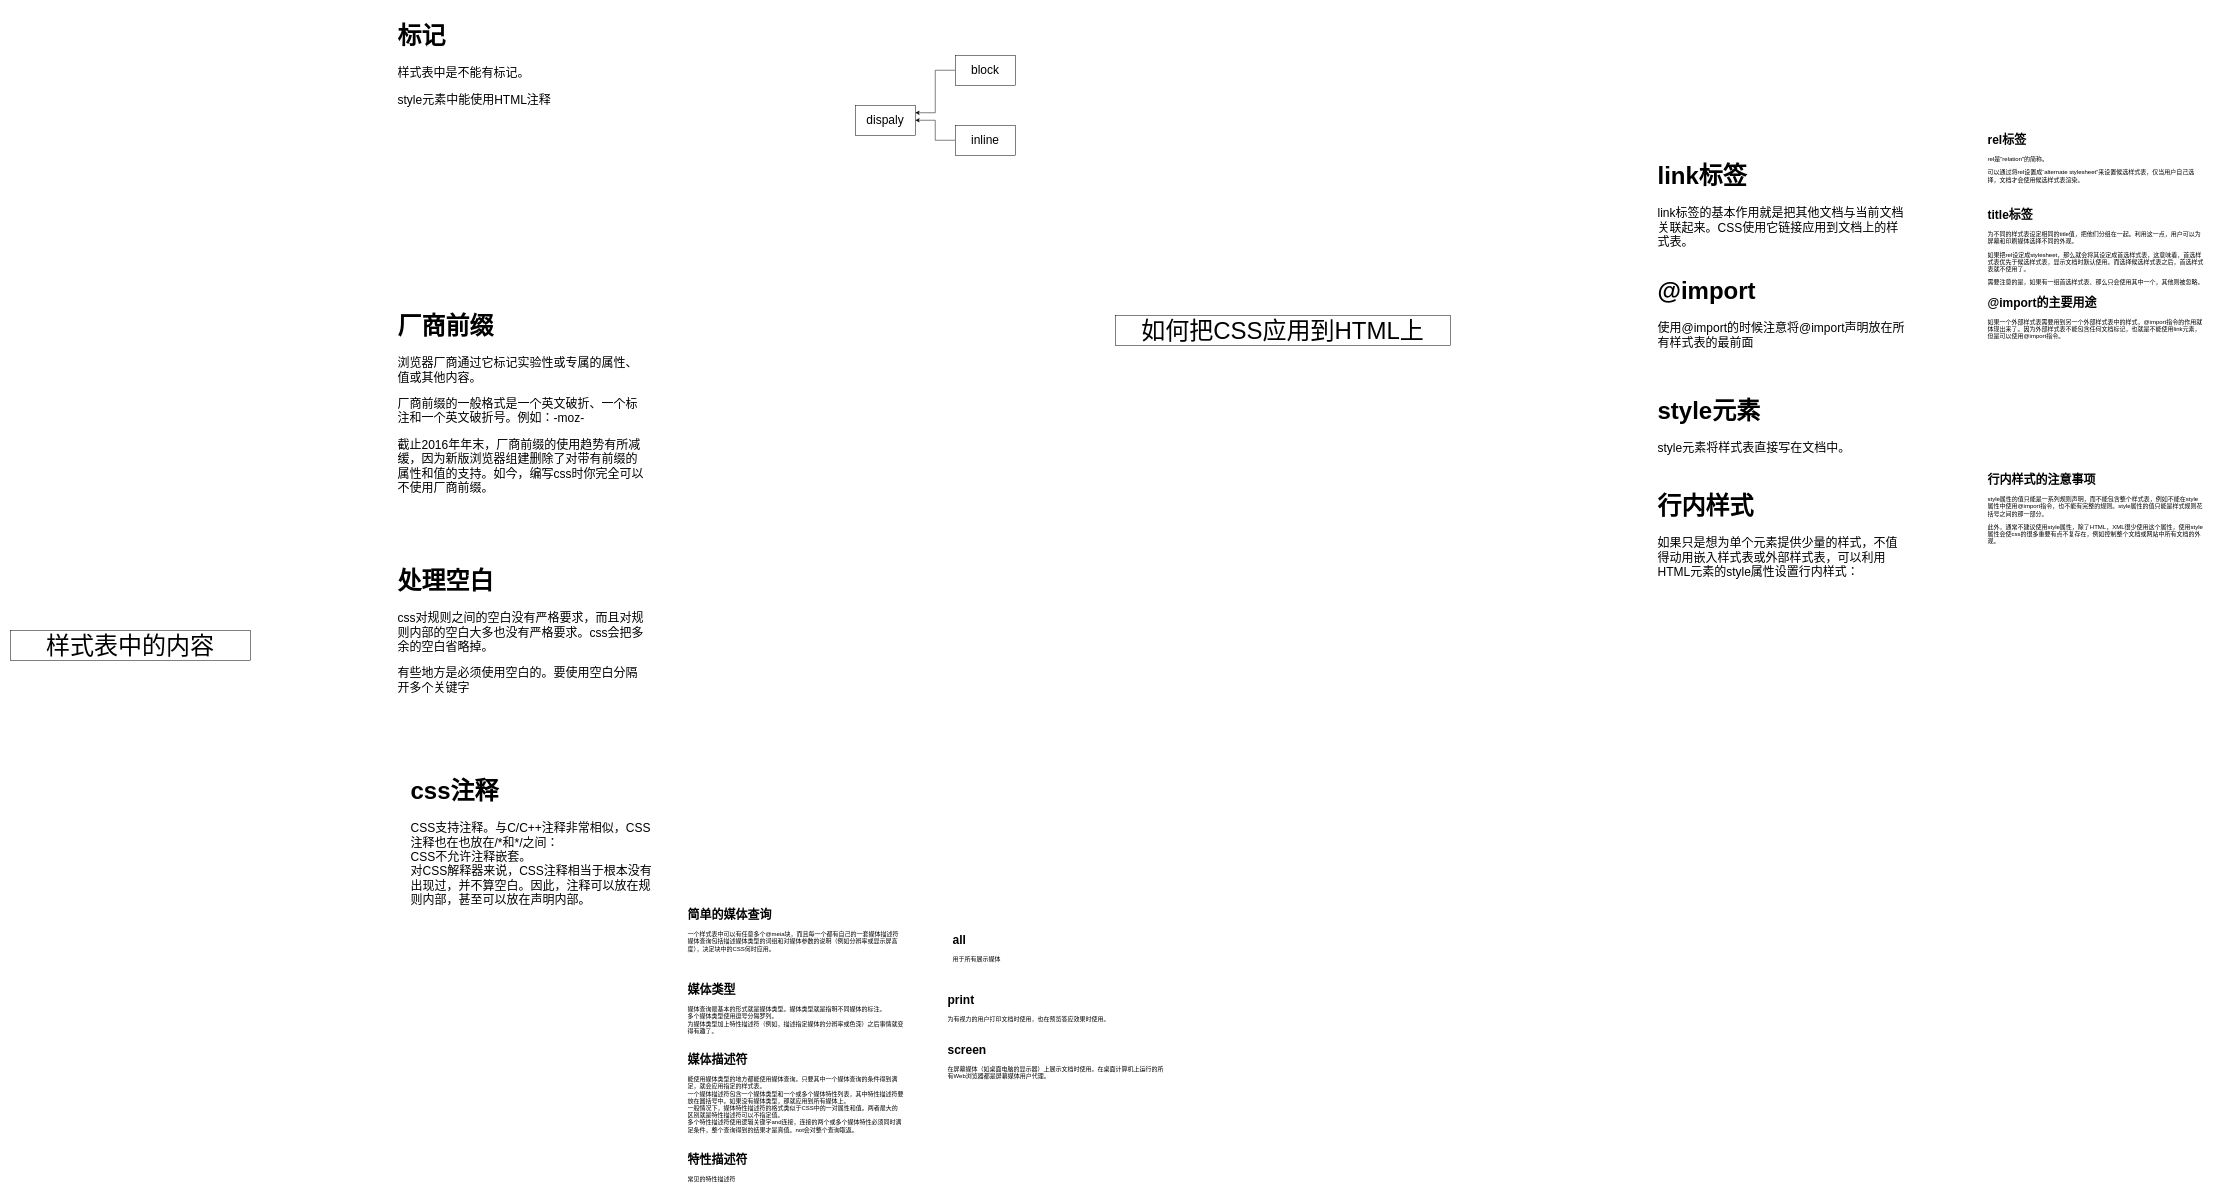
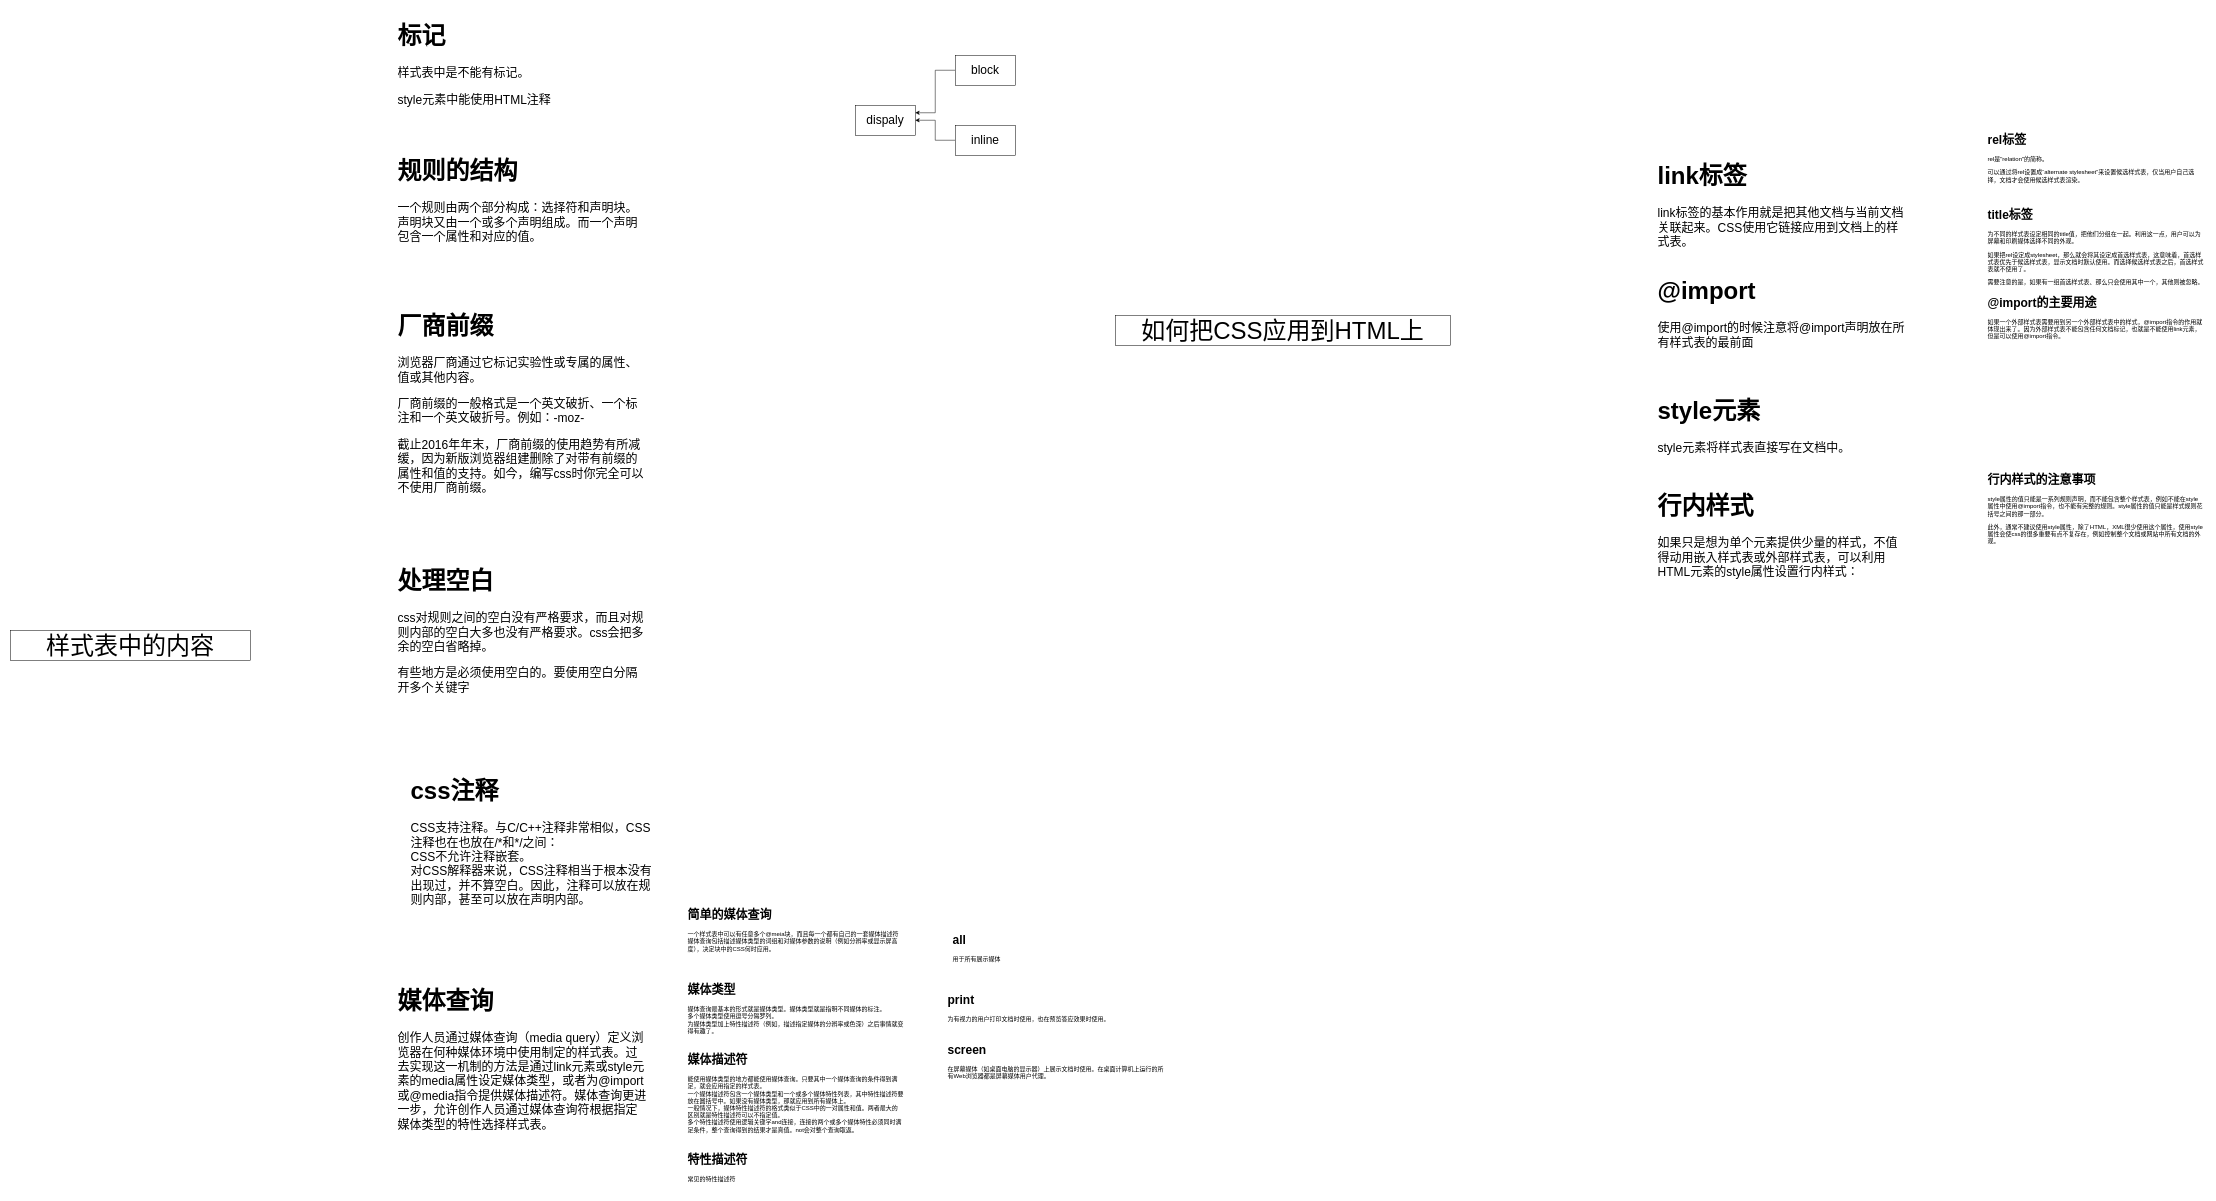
none -> (523, 198)
none -> (523, 1055)
